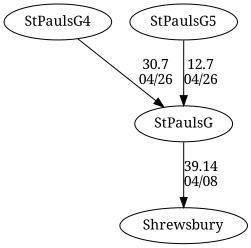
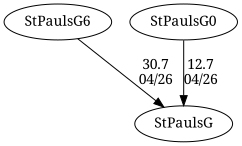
(58, 22) -> (58, 22)
(184, 22) -> (184, 22)
(184, 226) -> none
